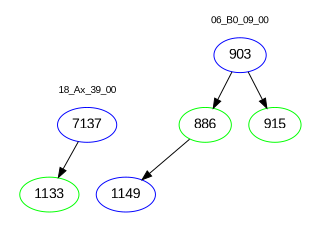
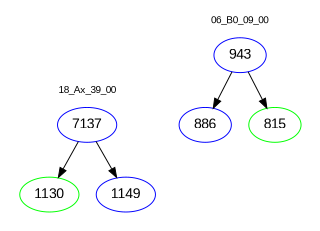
(240, 55) -> (240, 55)
(205, 125) -> (205, 125)
(275, 125) -> (275, 125)
(170, 156) -> (104, 155)
(49, 195) -> (49, 195)
